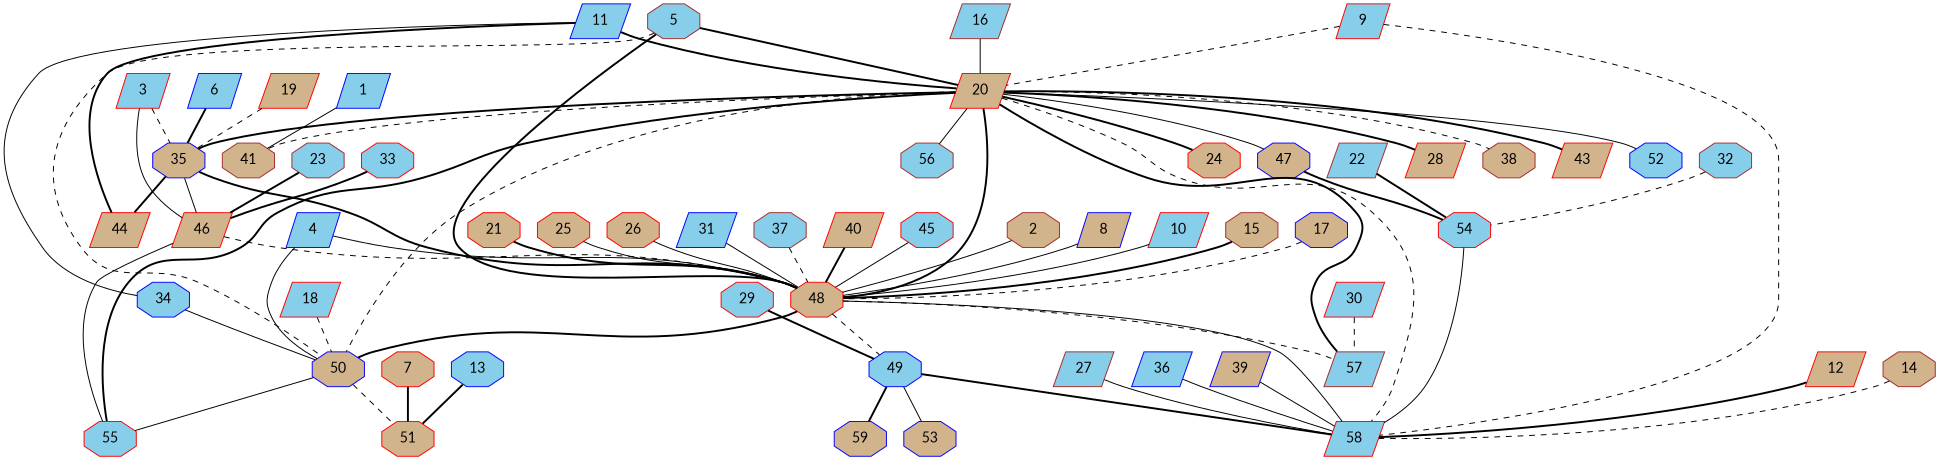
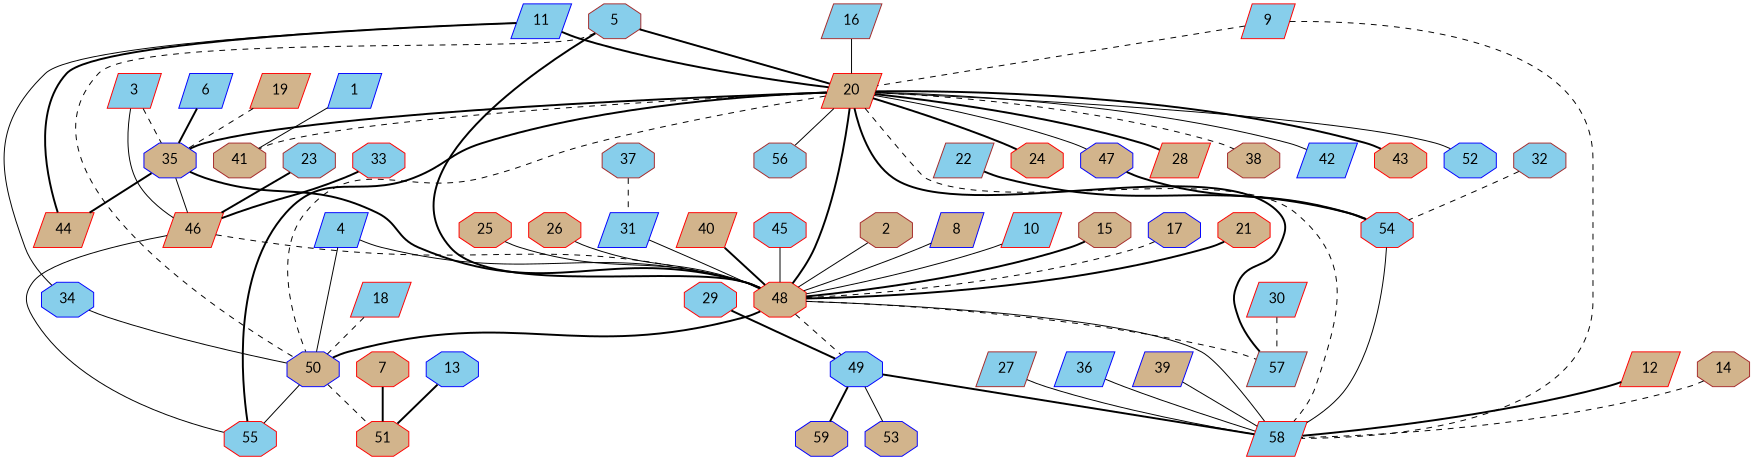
none -> (1327, 160)
(1582, 160) -> (1401, 160)
(799, 265) -> (628, 195)
